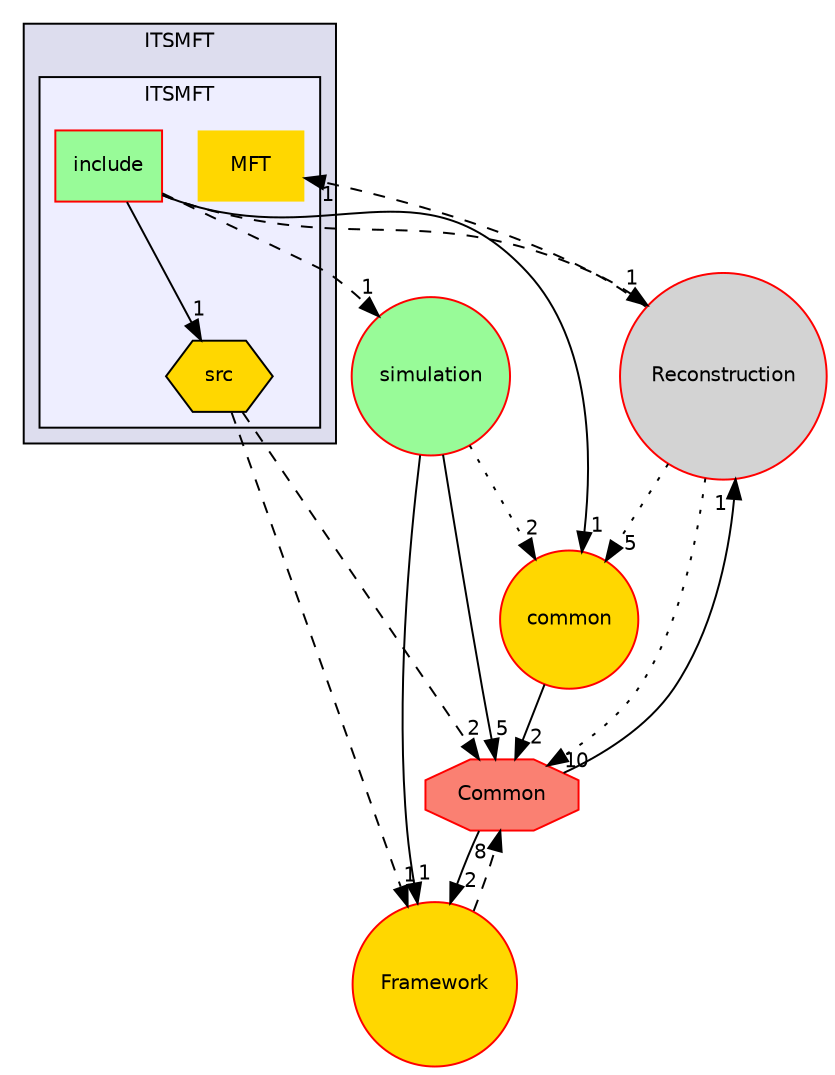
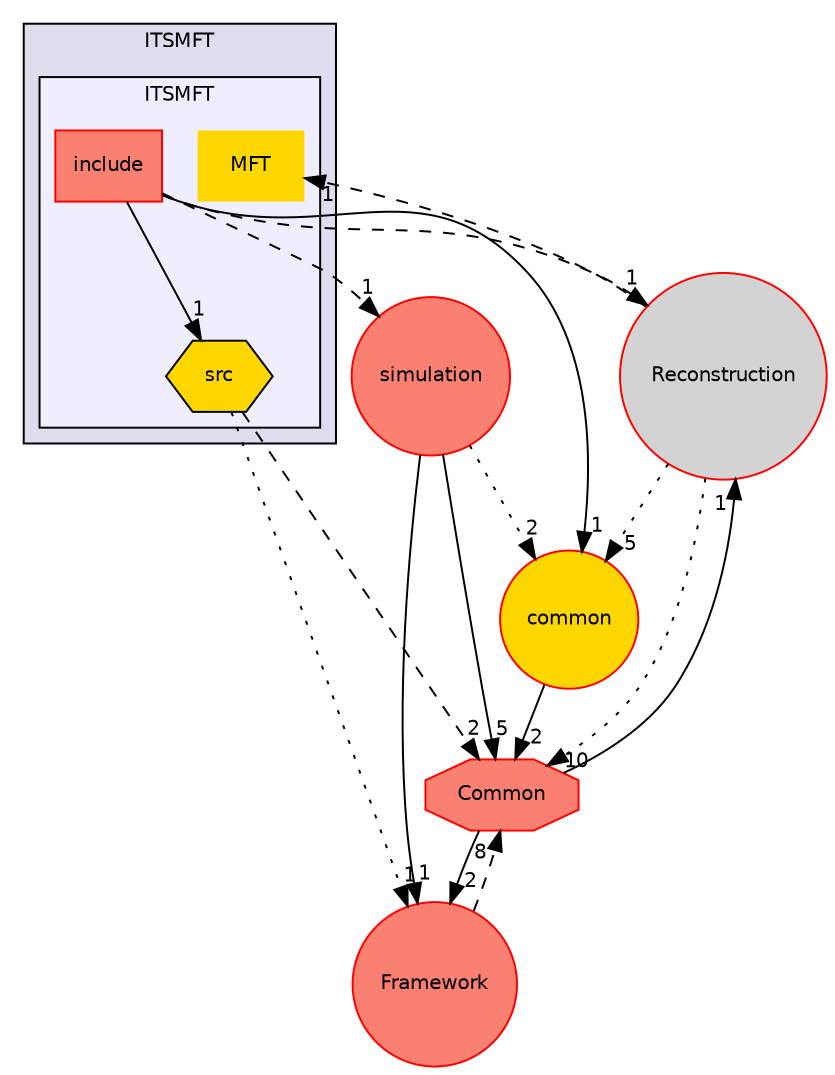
(109, 166) -> (109, 166)
(431, 376) -> (431, 376)
(316, 650) -> (316, 650)
(435, 984) -> (435, 984)
